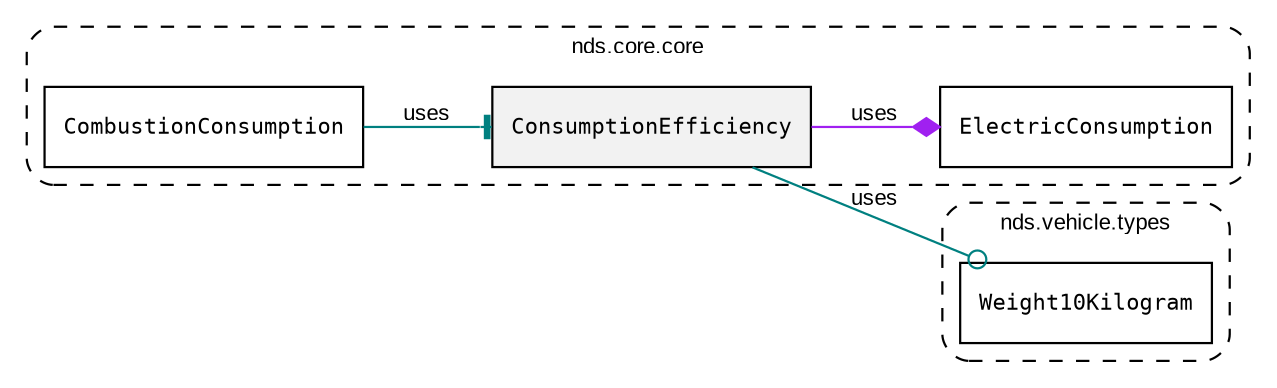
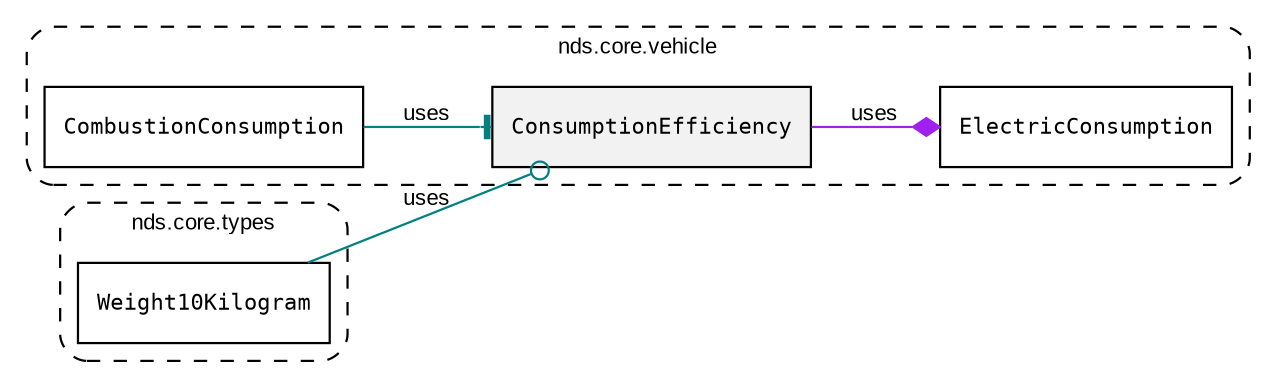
(638, 48) -> (638, 48)
(861, 212) -> (419, 218)
(1086, 224) -> (204, 224)
